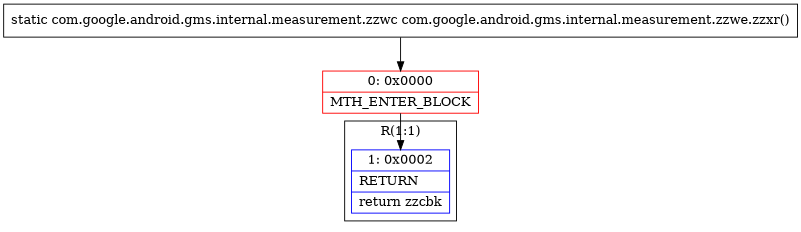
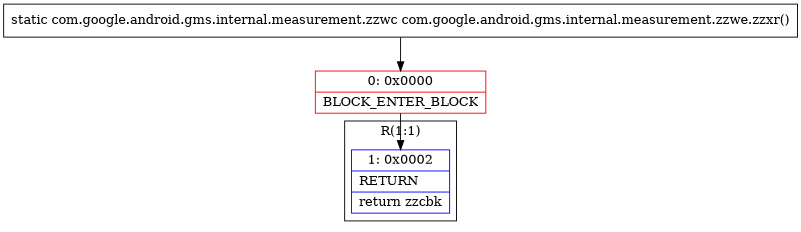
(401, 102) -> (401, 102)
